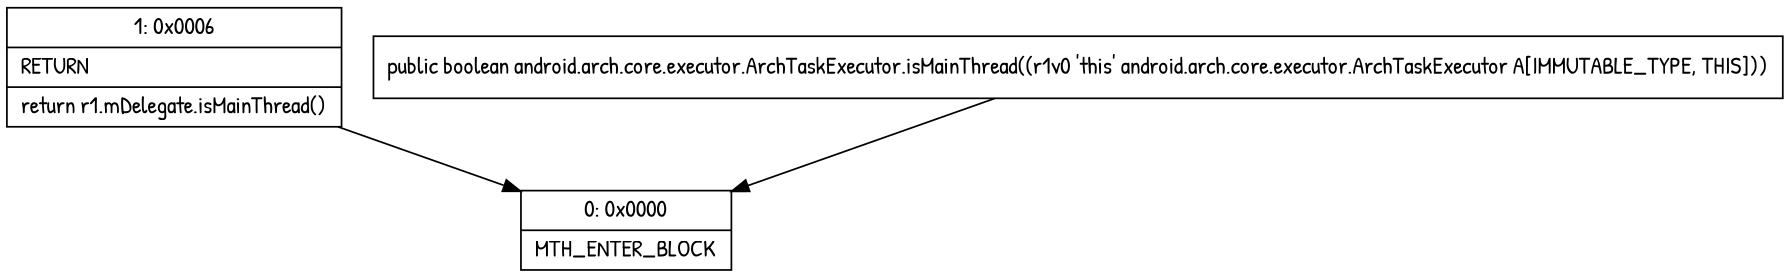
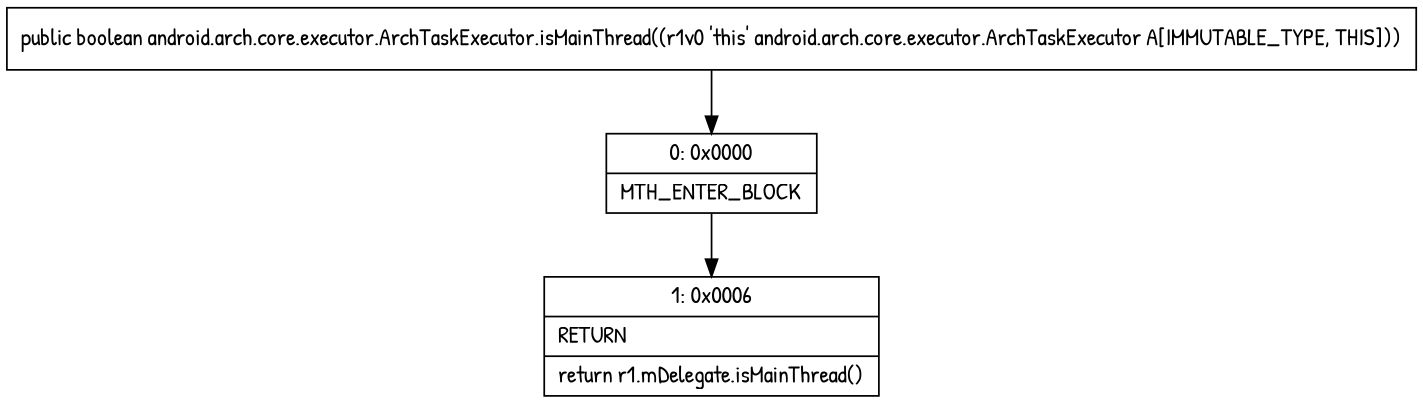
(421, 156) -> (712, 236)
